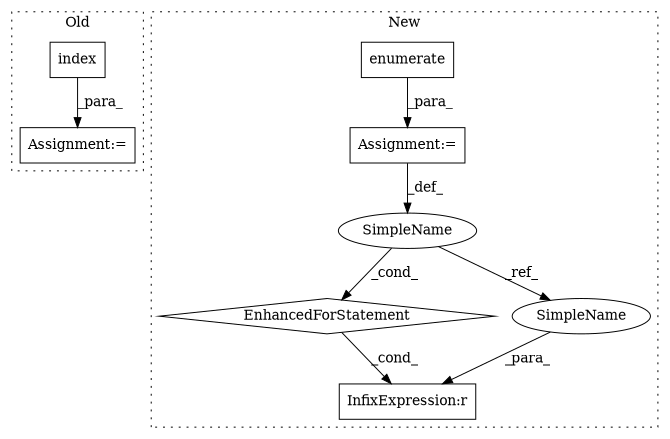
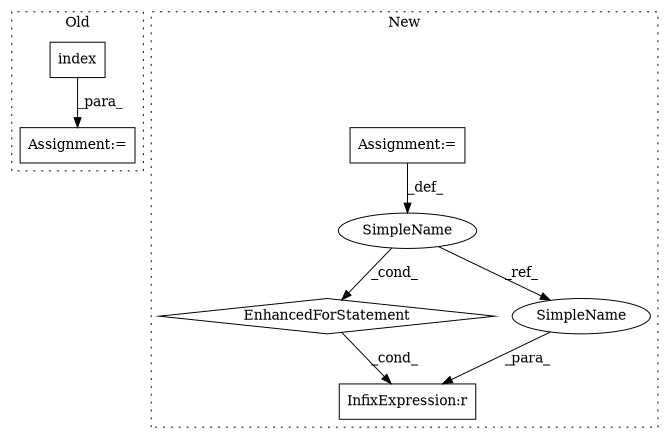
(408, 60) -> none
